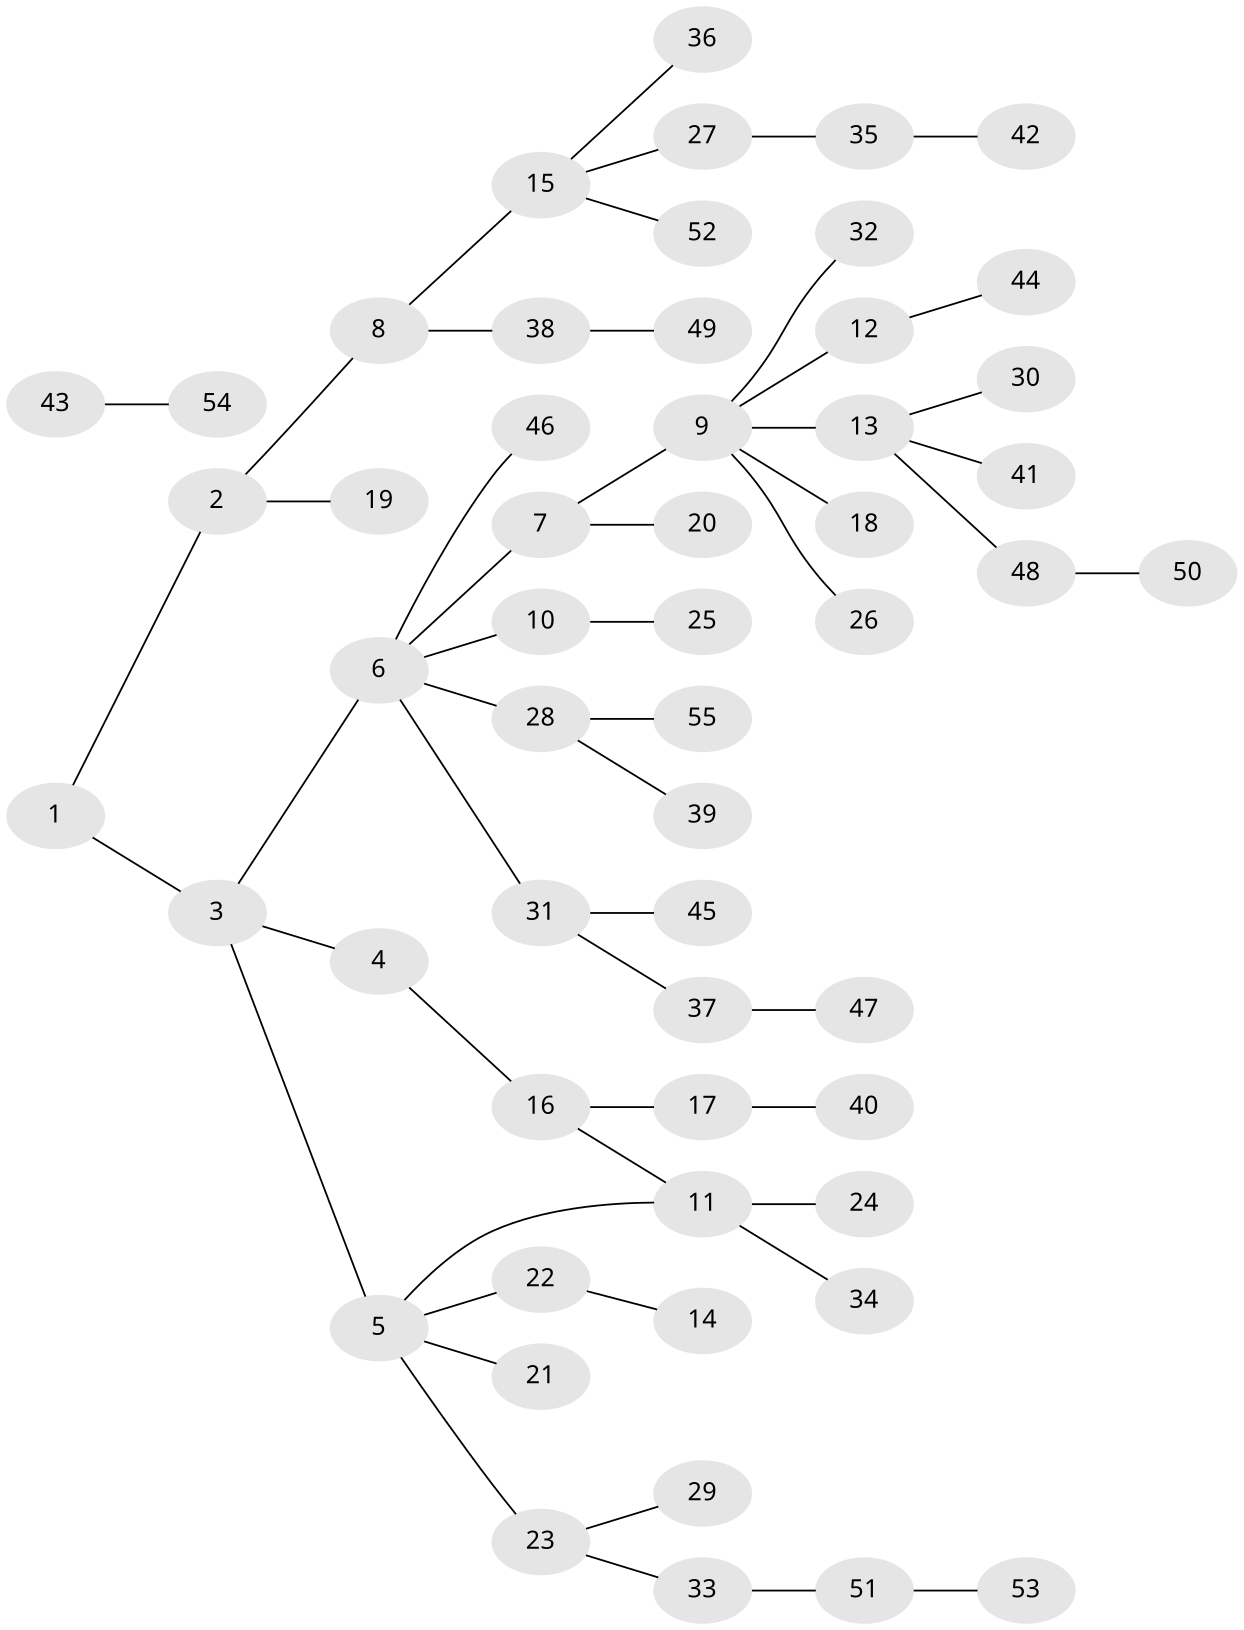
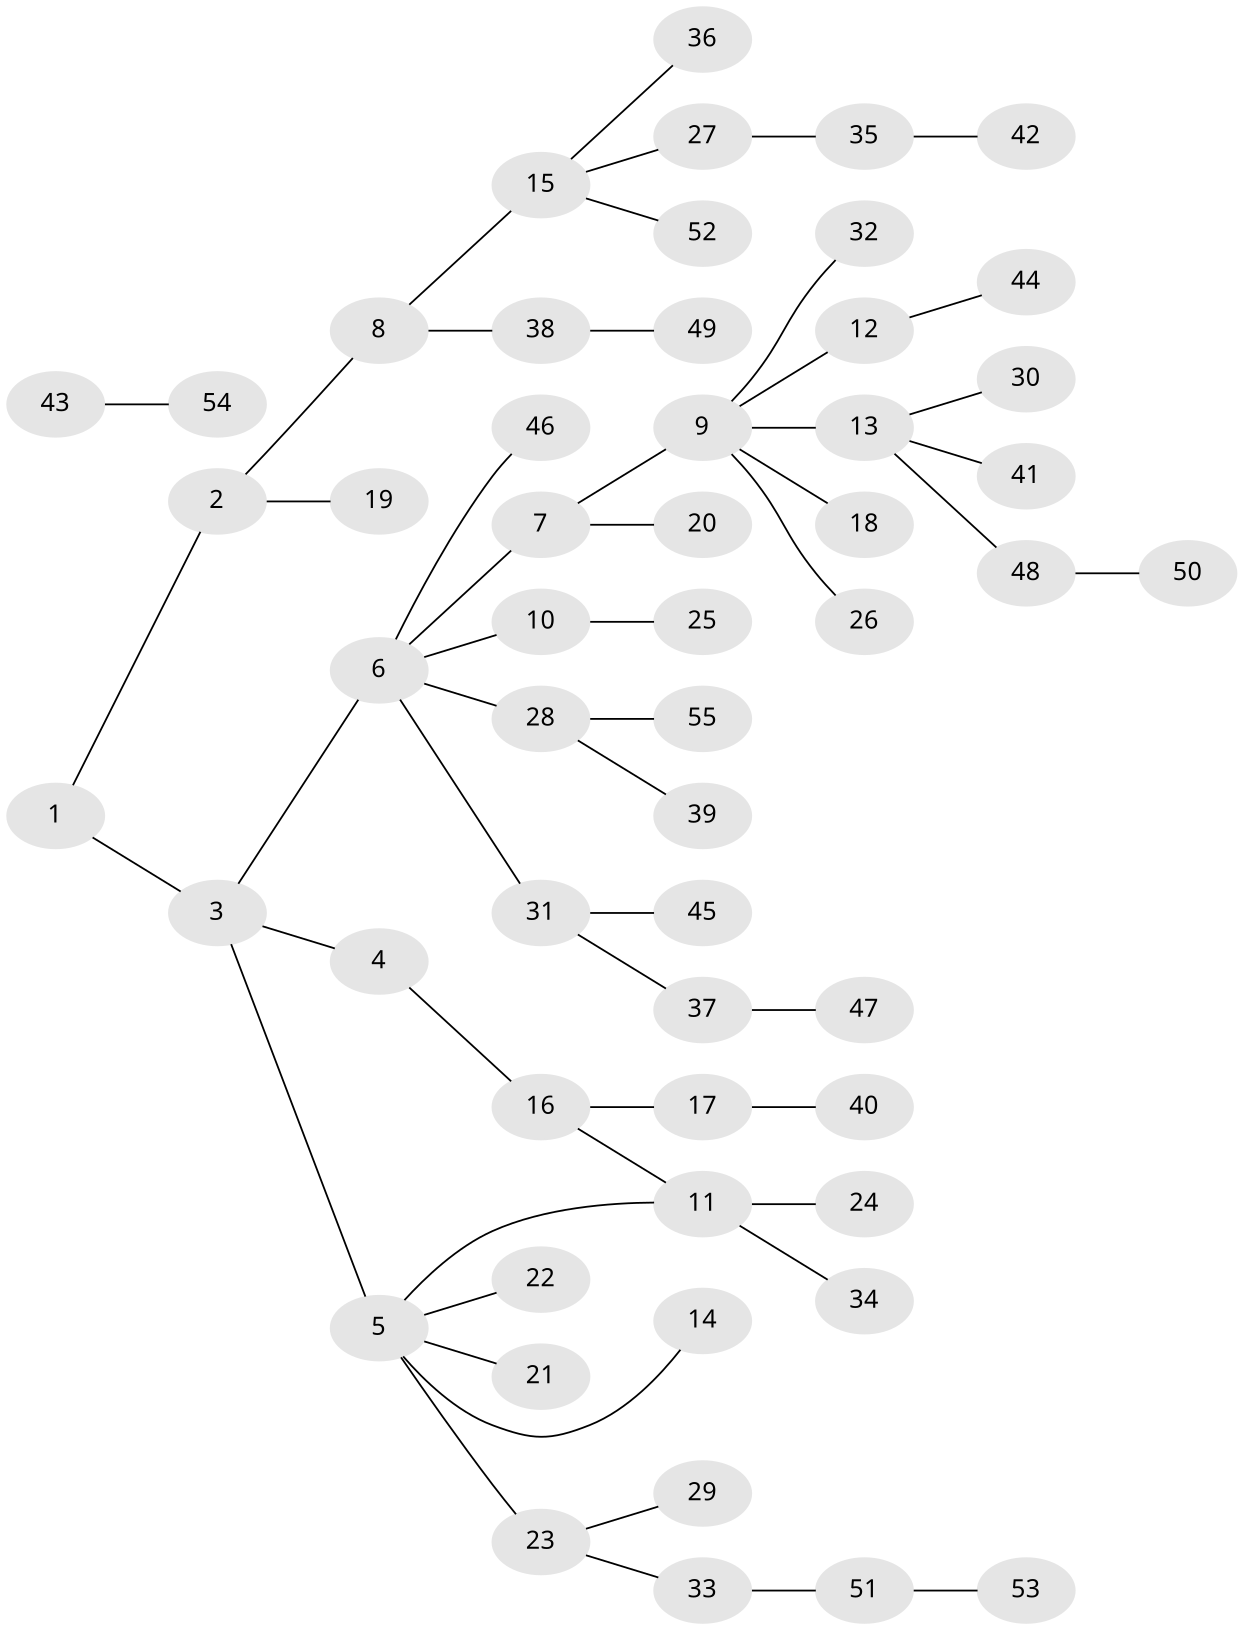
(622, 1300) -> (544, 1437)
